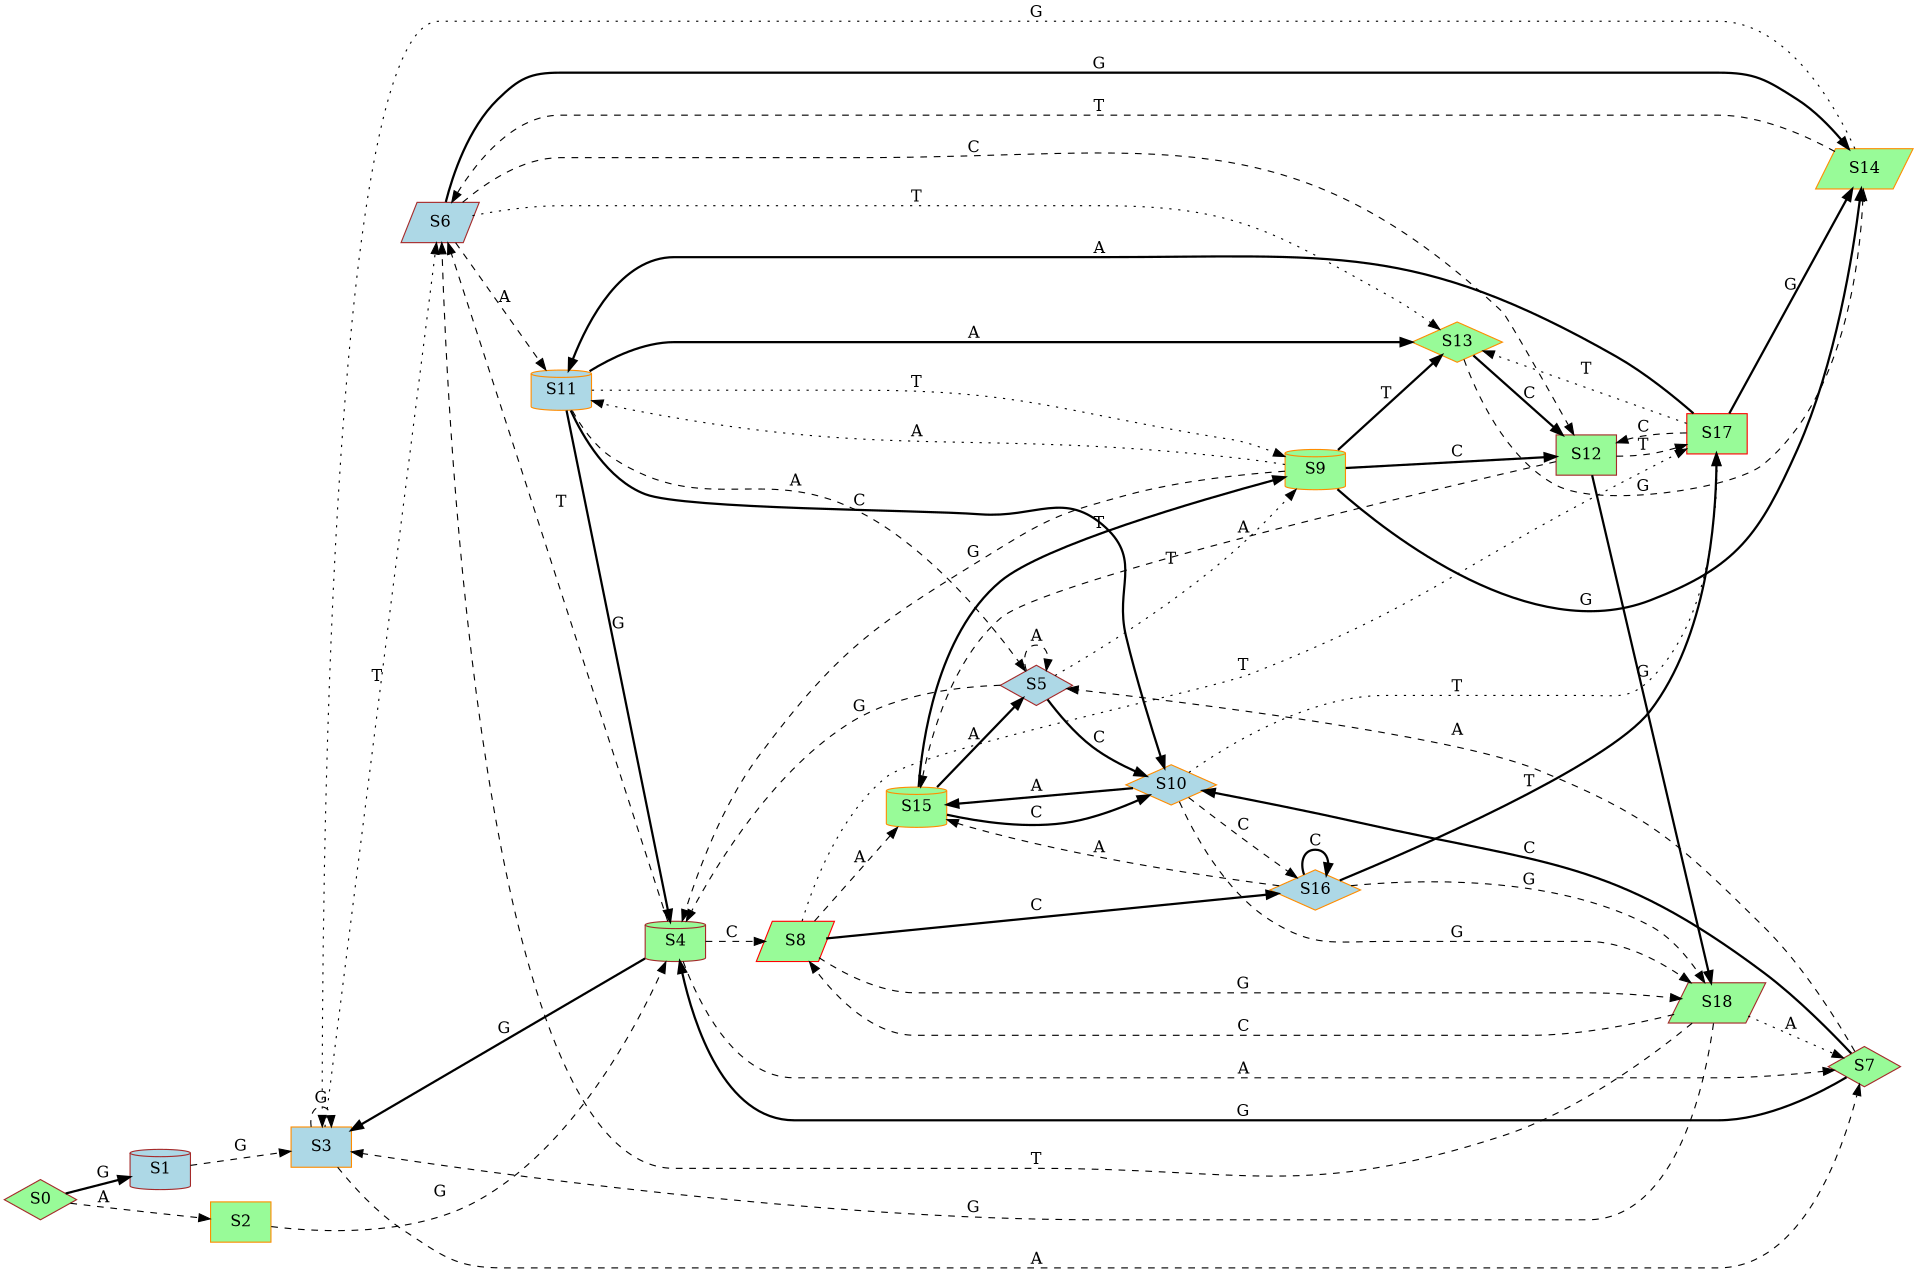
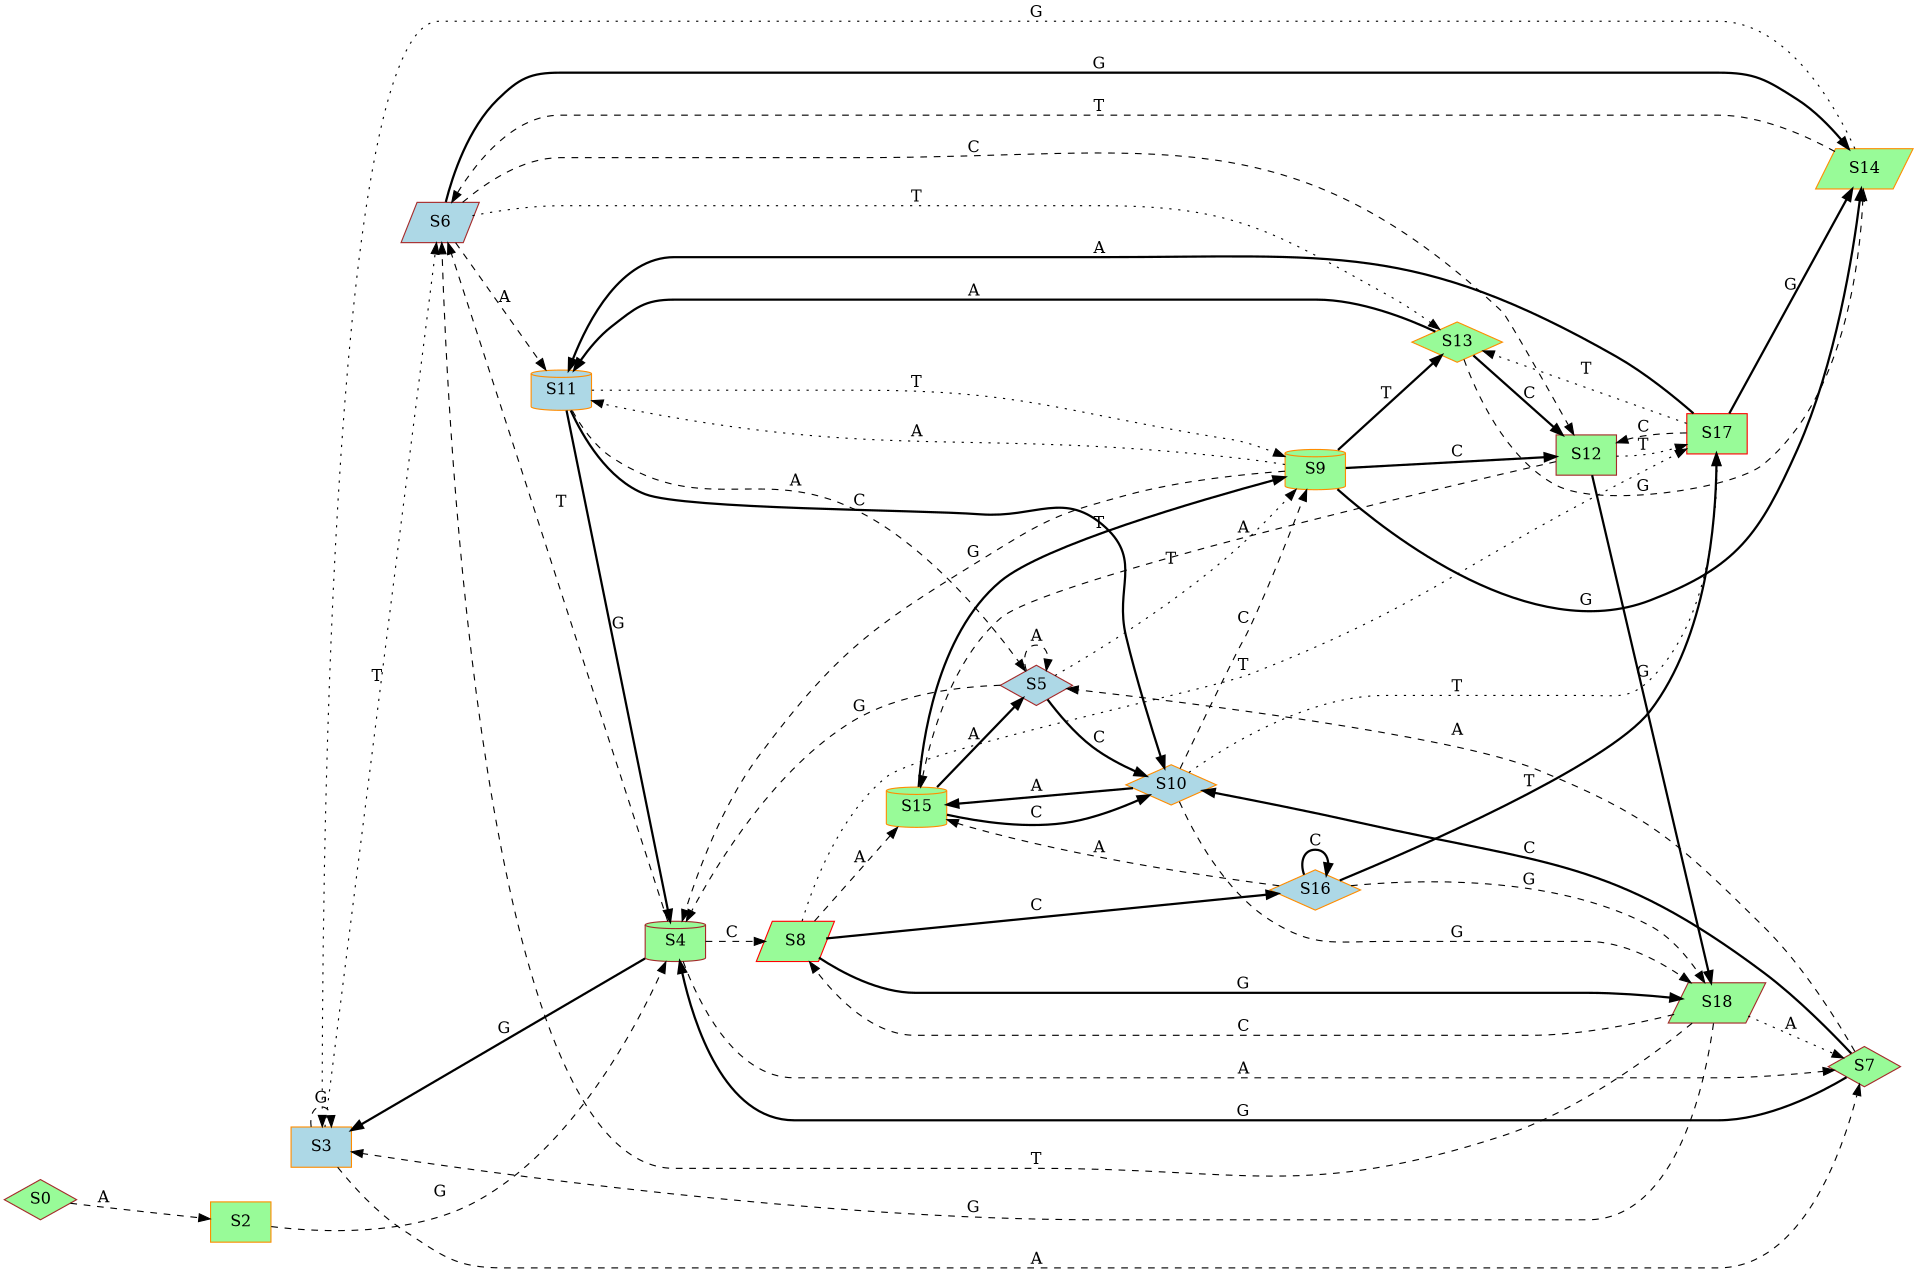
(992, 342) -> (999, 300)
(1647, 454) -> (1647, 454)
(1238, 835) -> (1246, 636)
(1241, 993) -> (1241, 993)
(160, 1169) -> none
